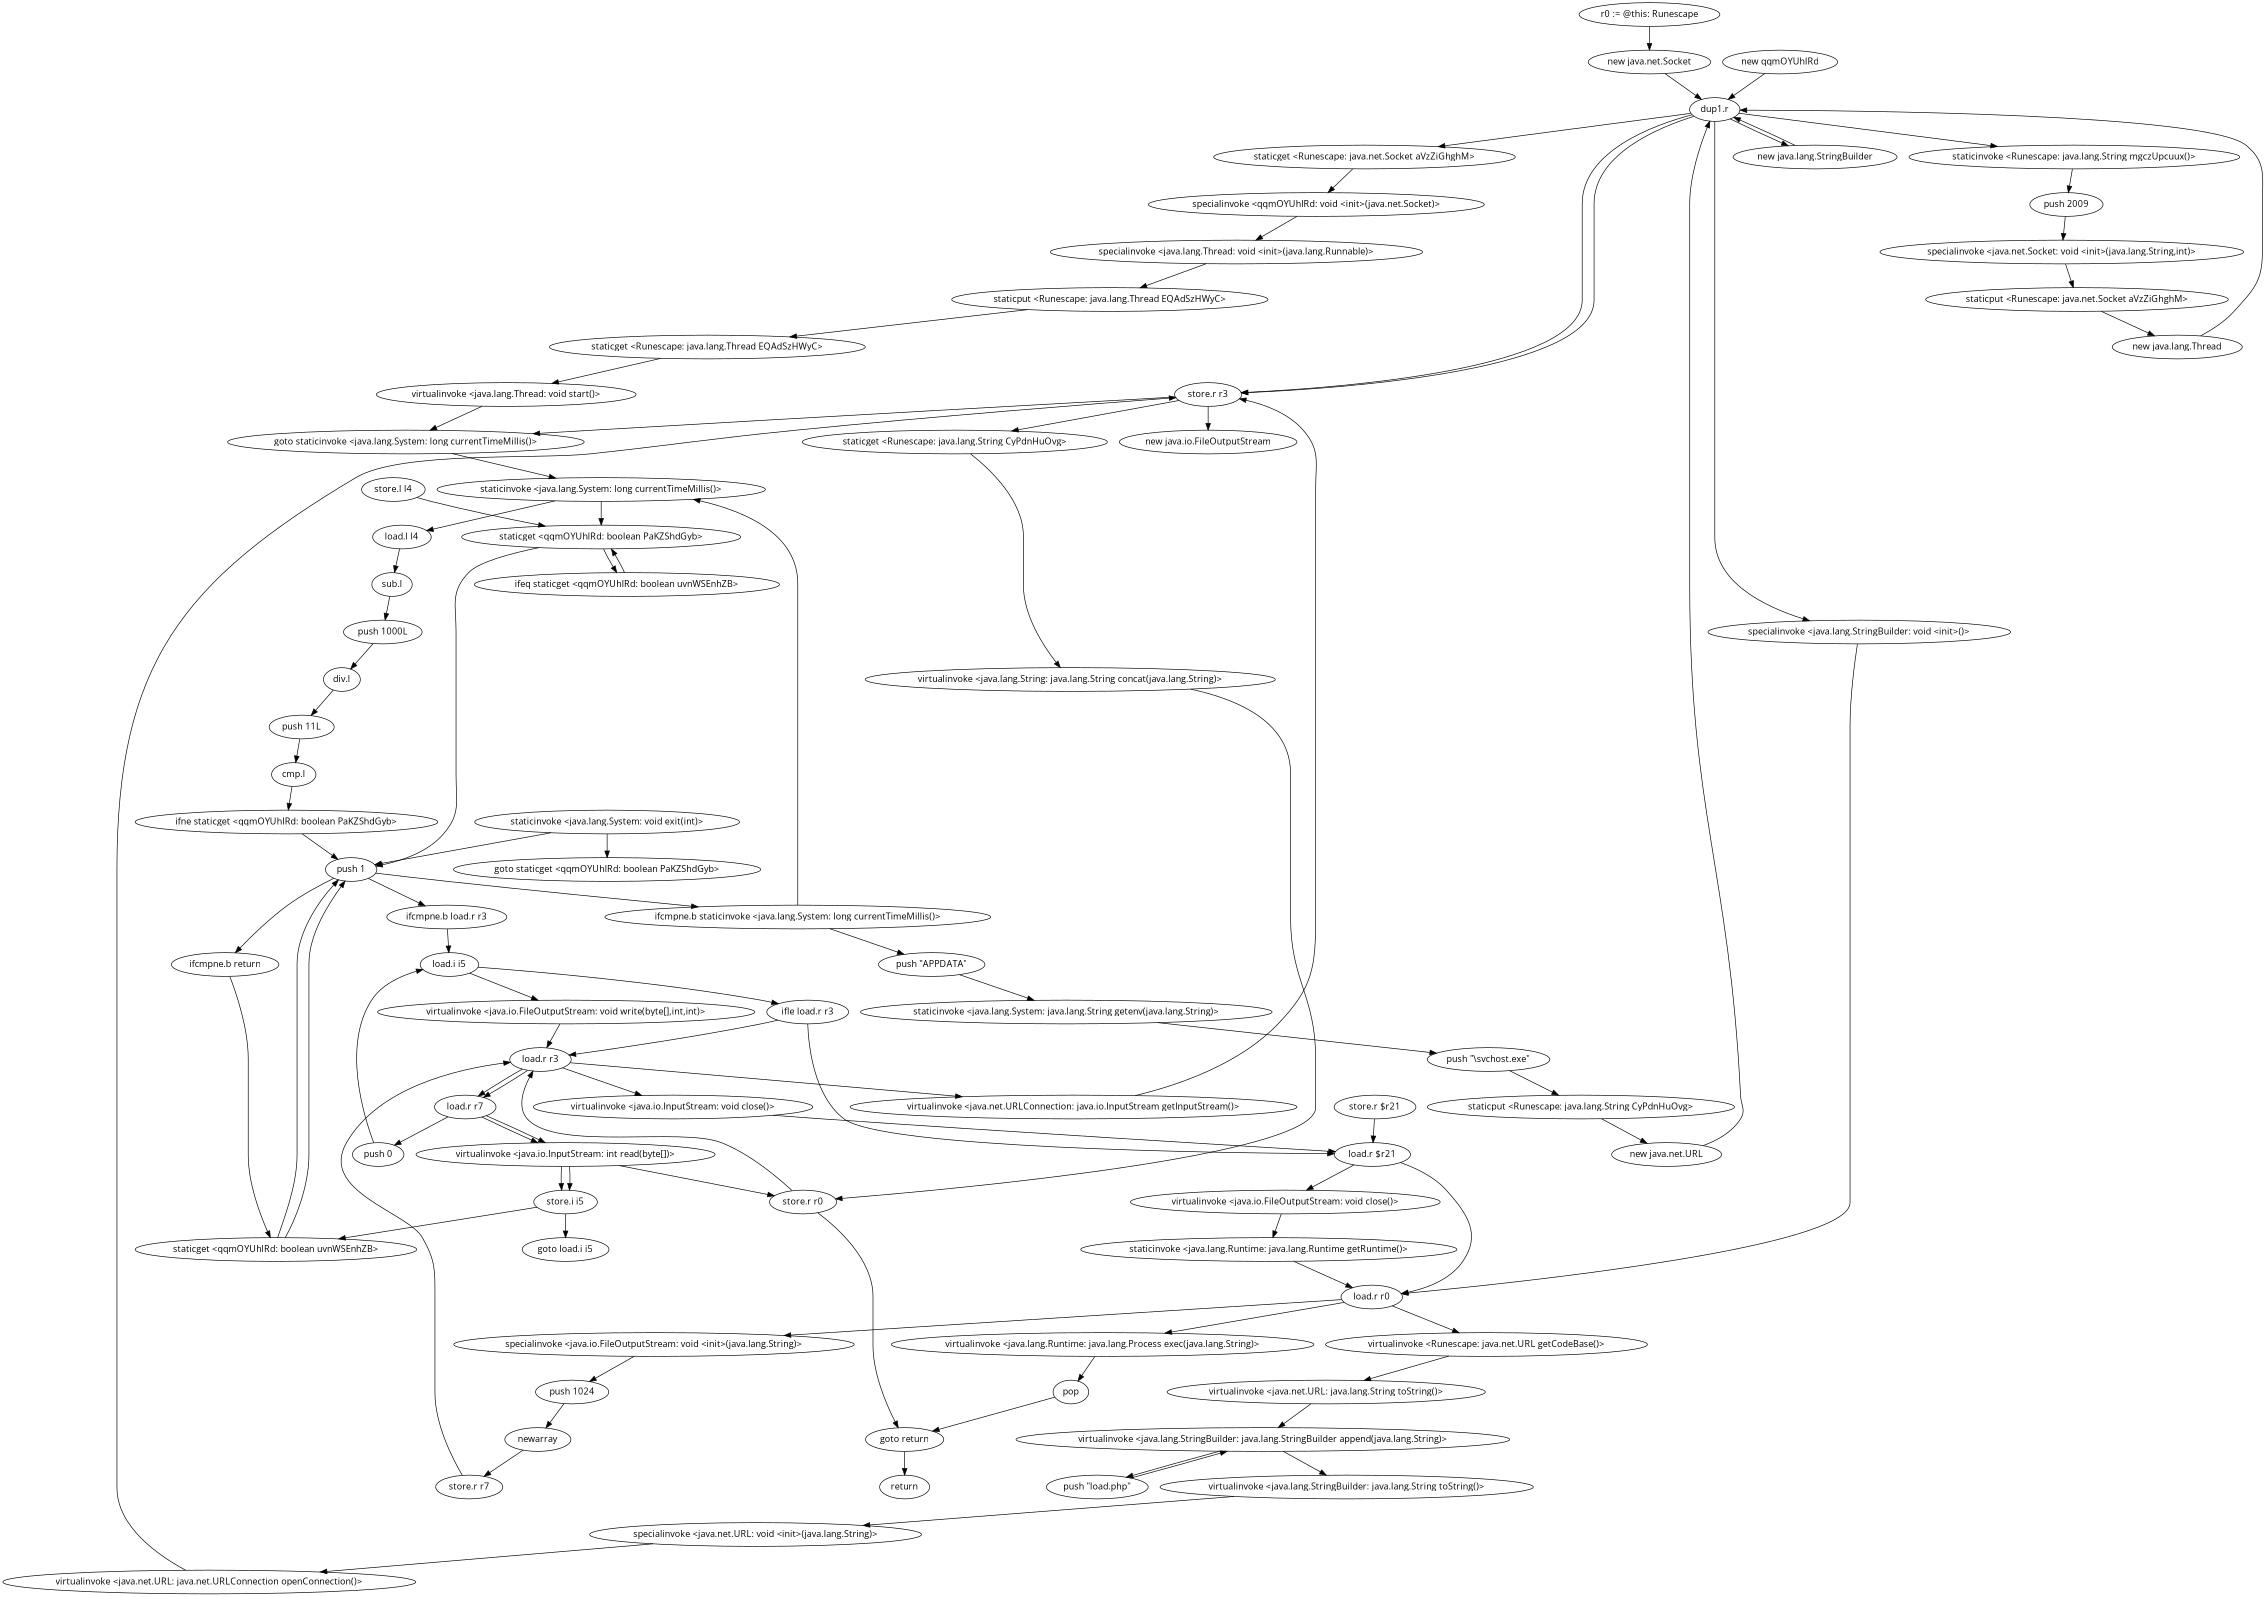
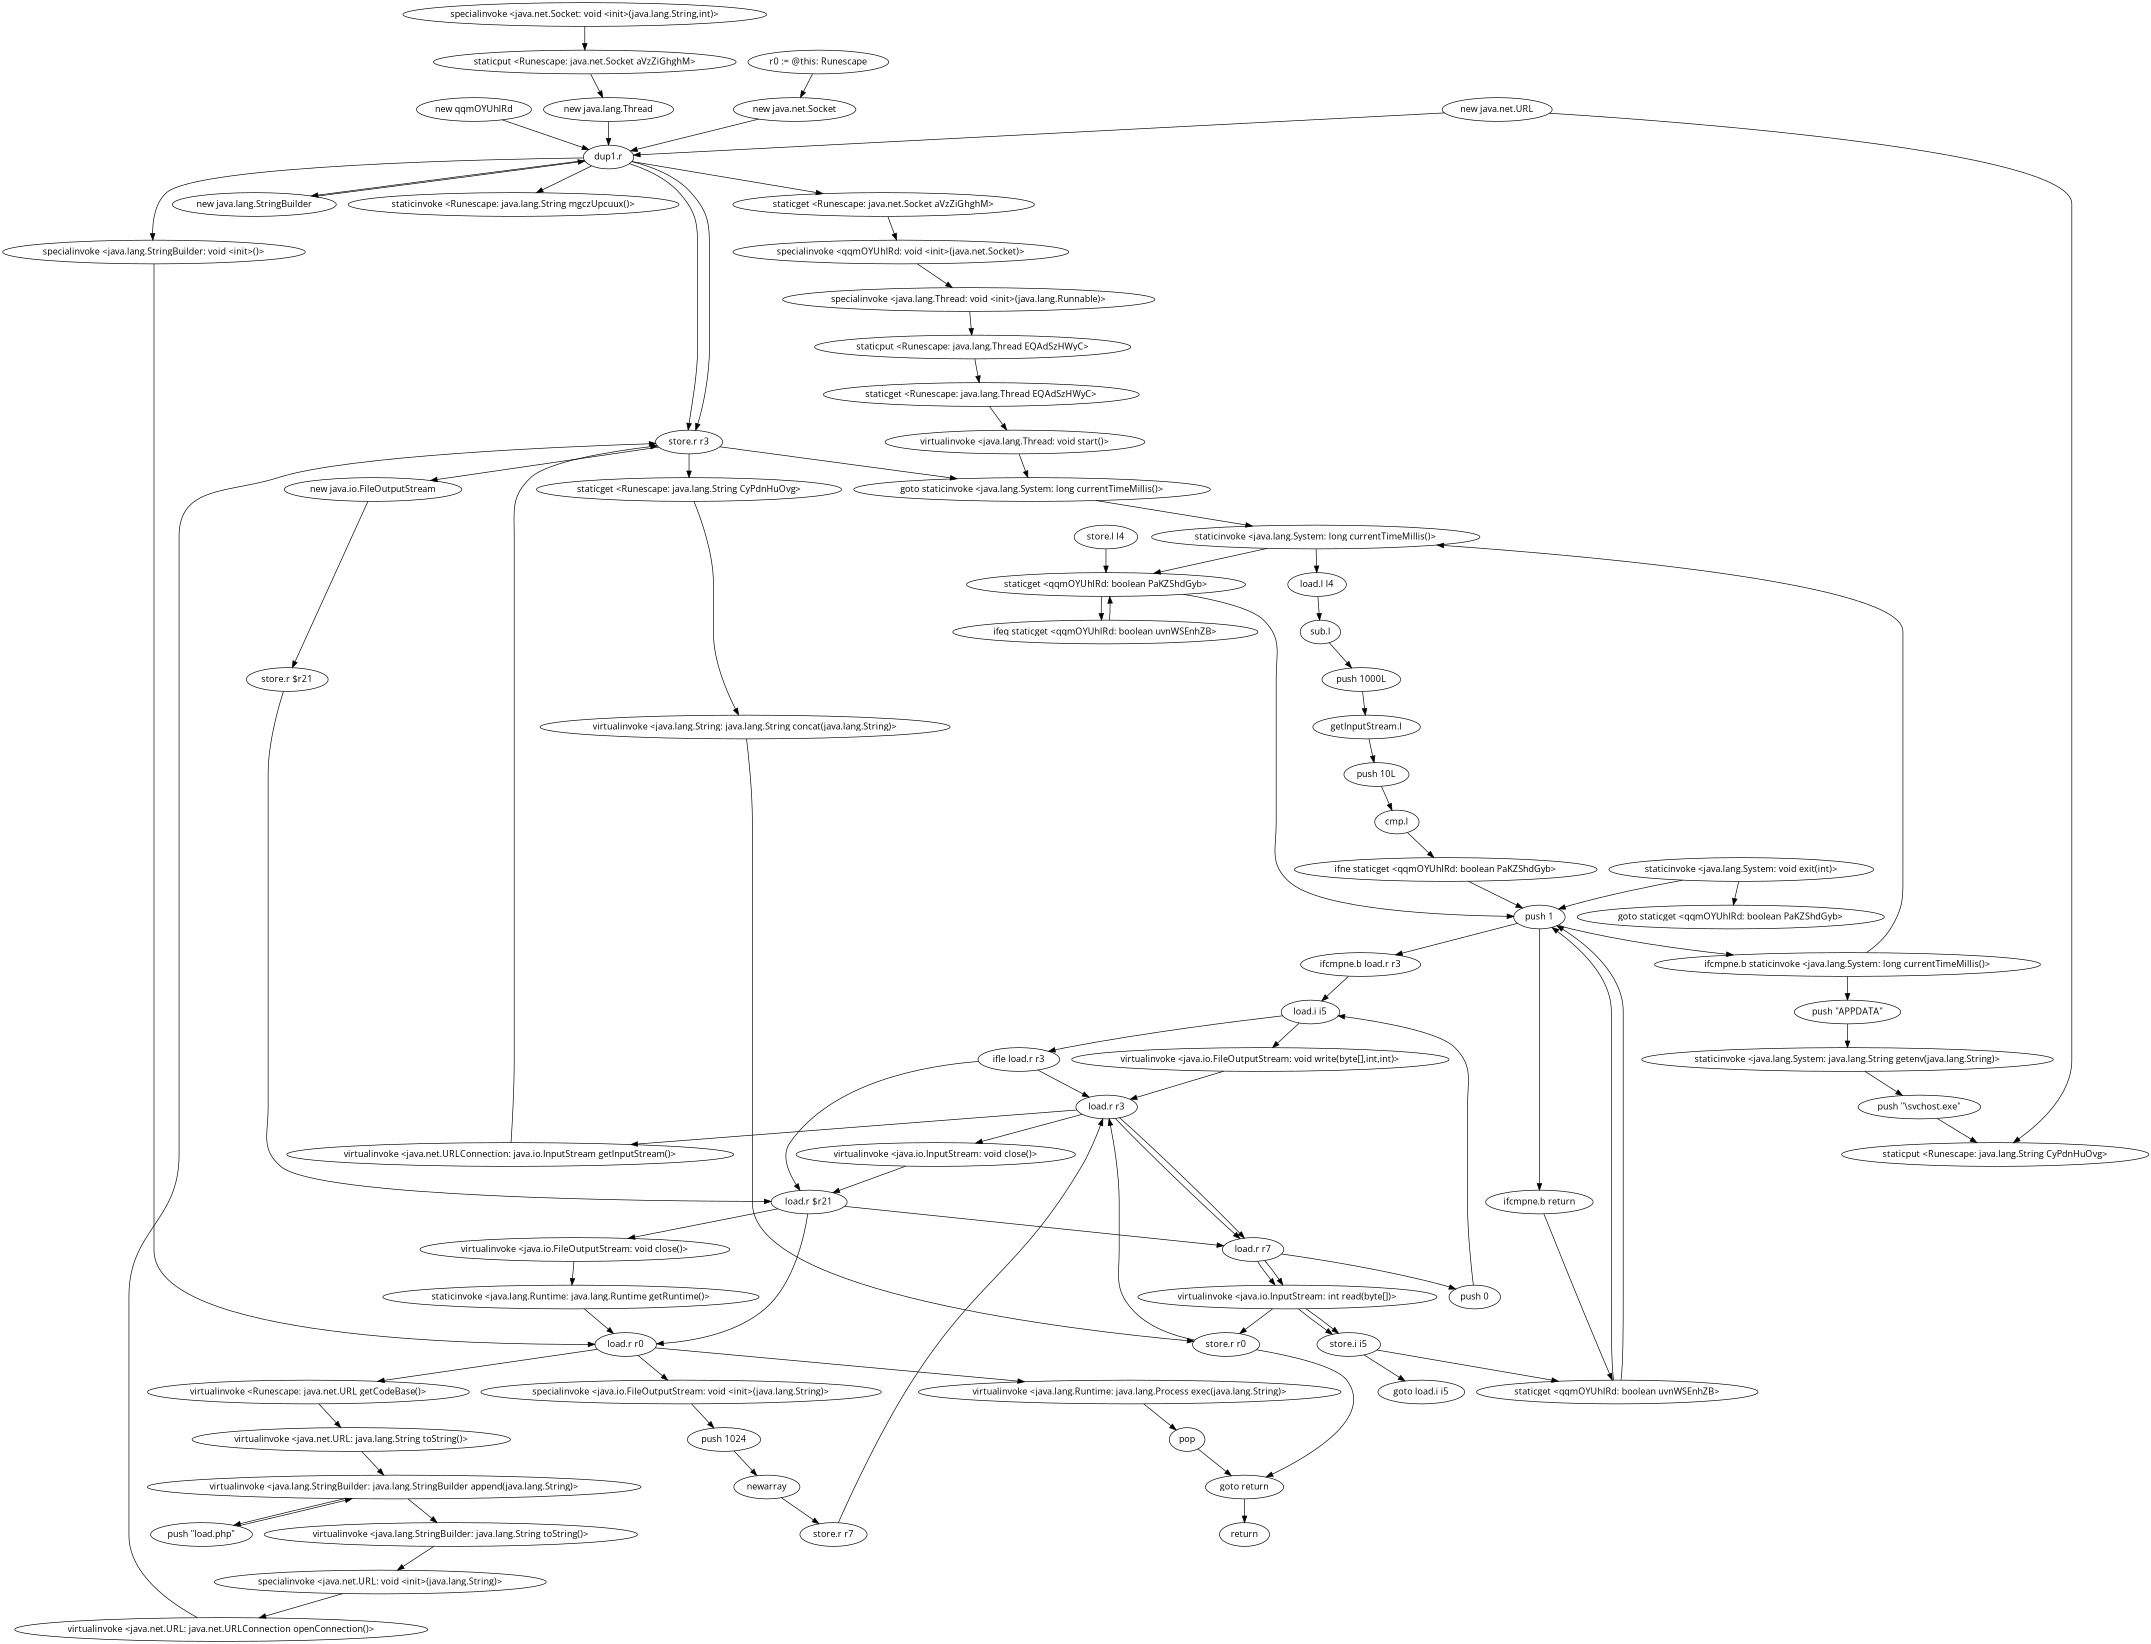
(2066, 205) -> none
none -> (332, 582)
(342, 680) -> (1367, 727)
(302, 727) -> (1376, 775)
(1621, 1129) -> (2072, 412)
none -> (1031, 1226)
